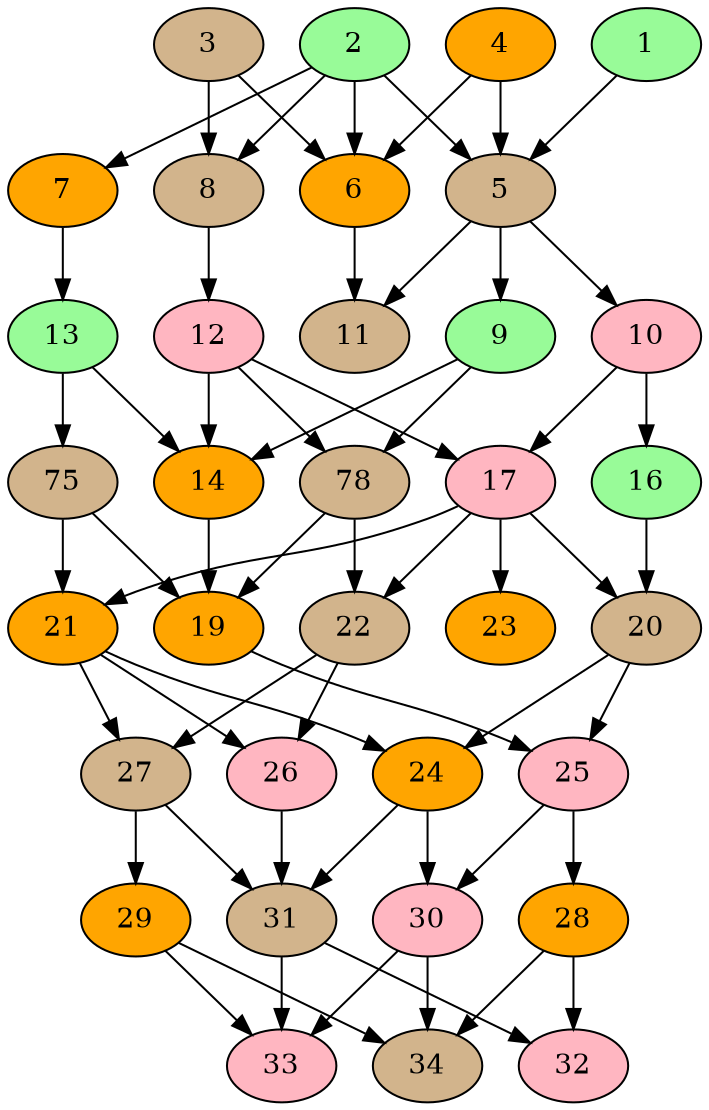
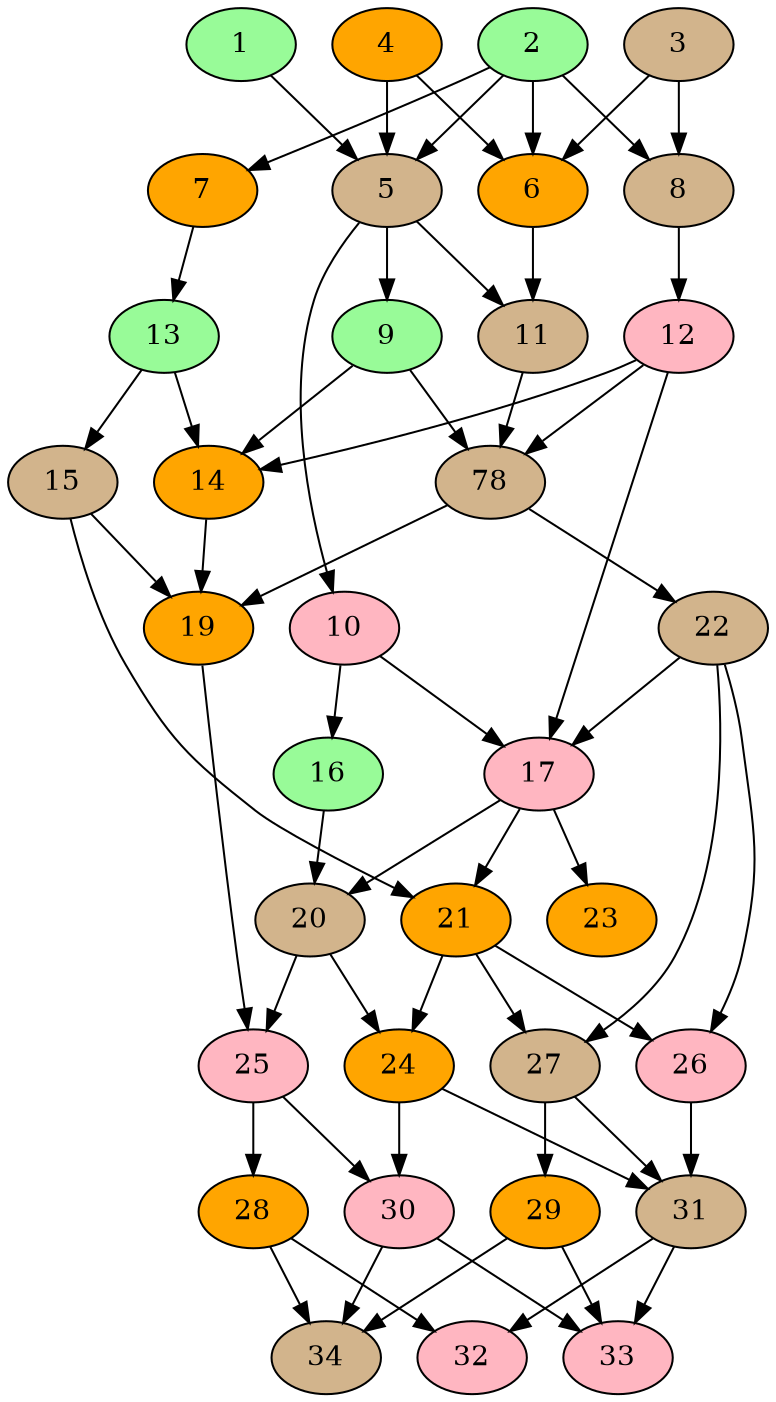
none -> (518, 389)
(63, 482) -> (63, 482)
(435, 548) -> (634, 695)
